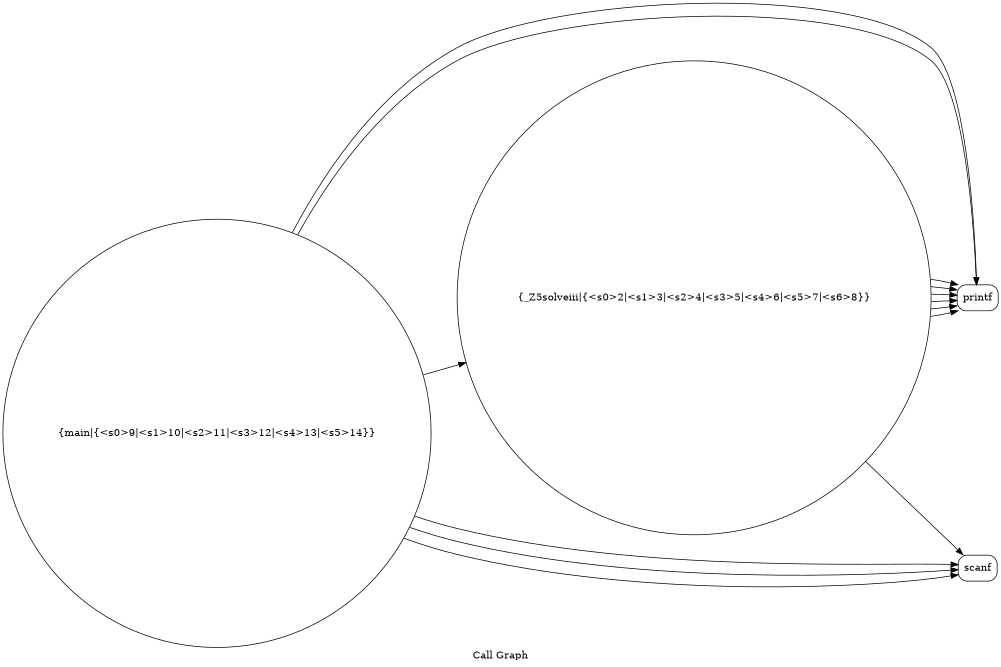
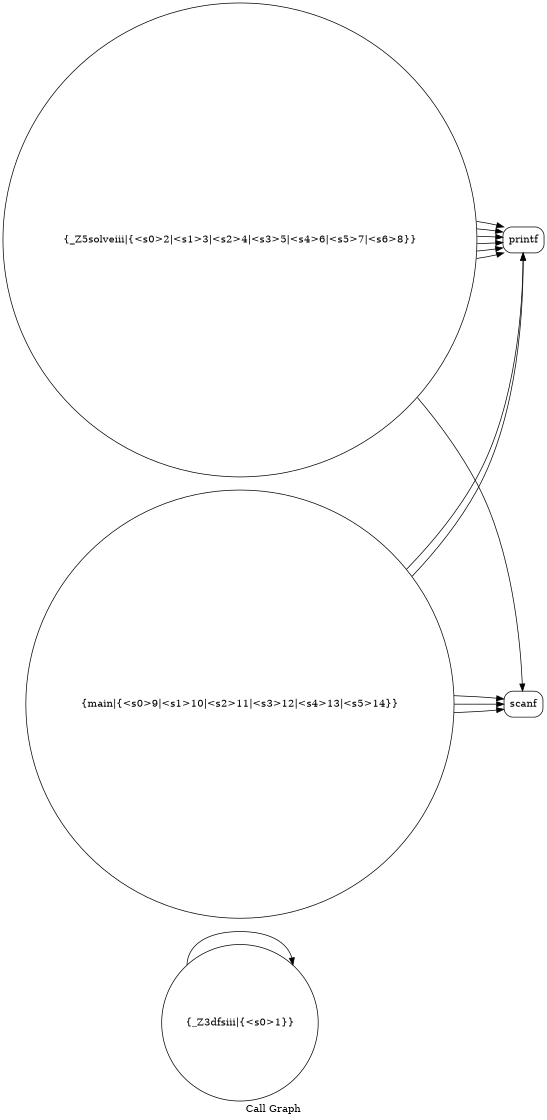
(441, 370) -> none
none -> (240, 1023)
